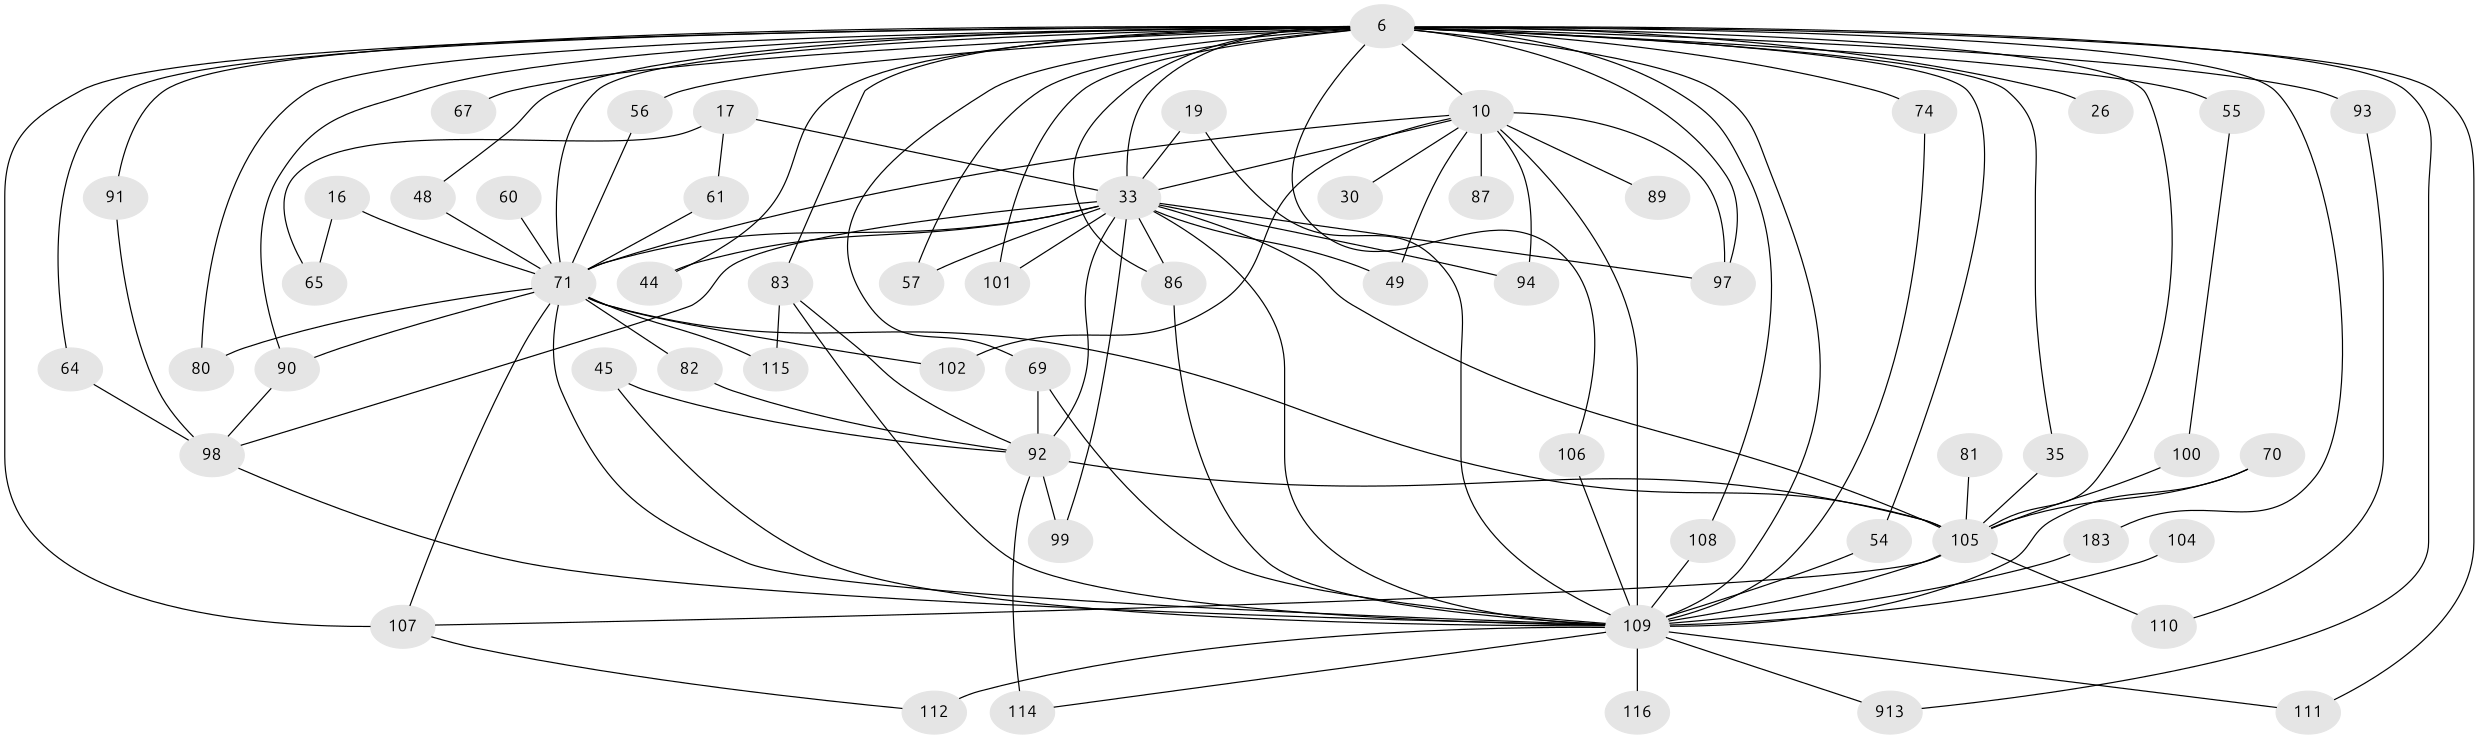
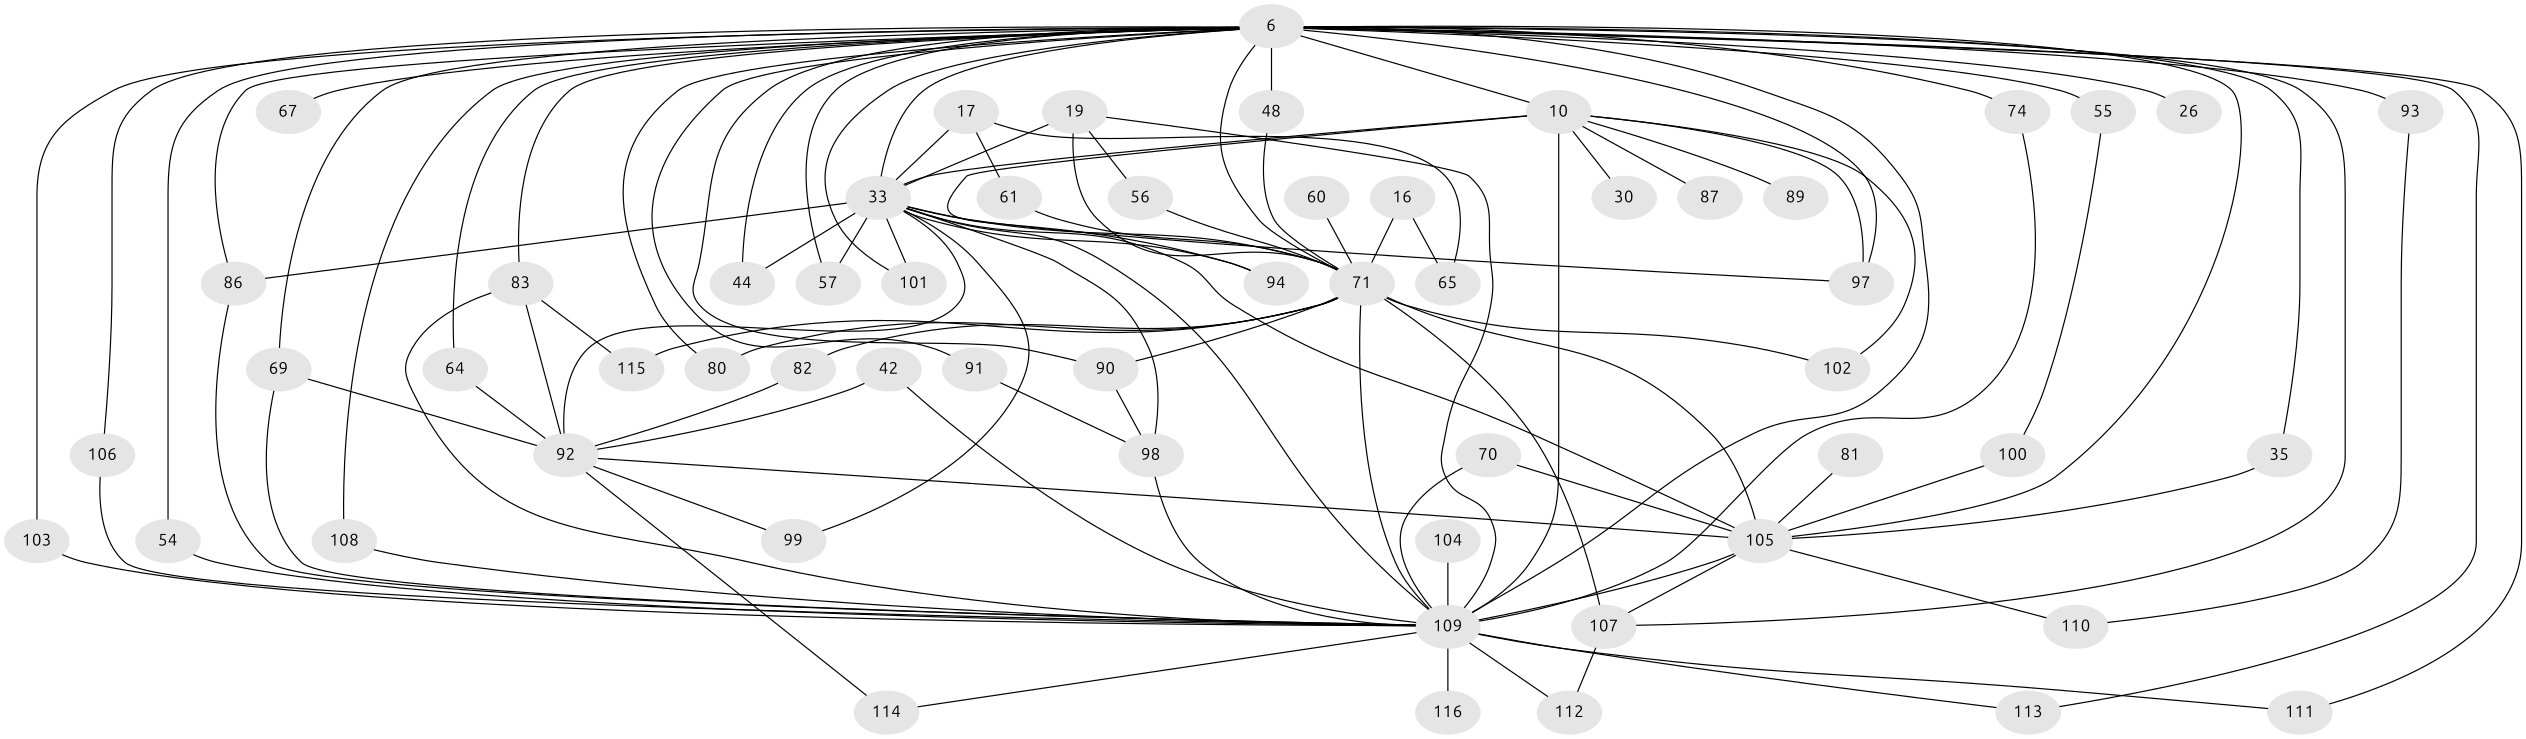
(902, 59) -> (1101, 147)
(1057, 161) -> (1228, 253)
(1395, 284) -> none
(604, 369) -> (889, 369)
(141, 412) -> (511, 412)
(2096, 541) -> (37, 541)
(1890, 713) -> (2028, 713)
